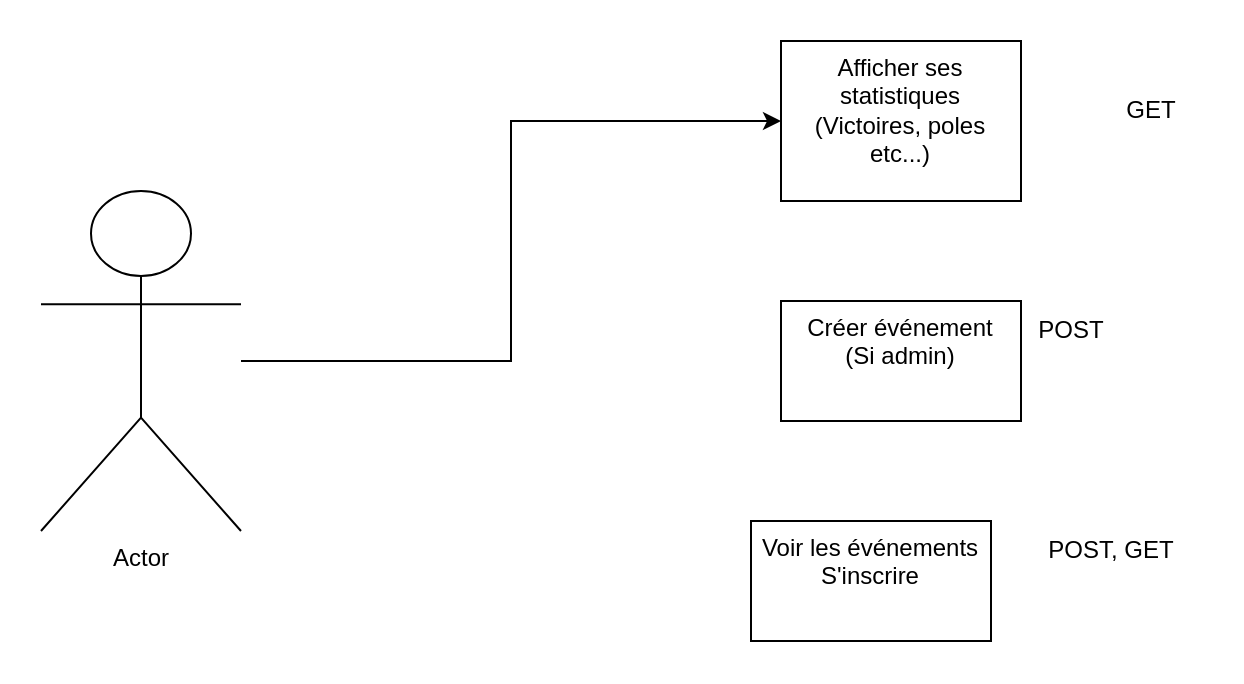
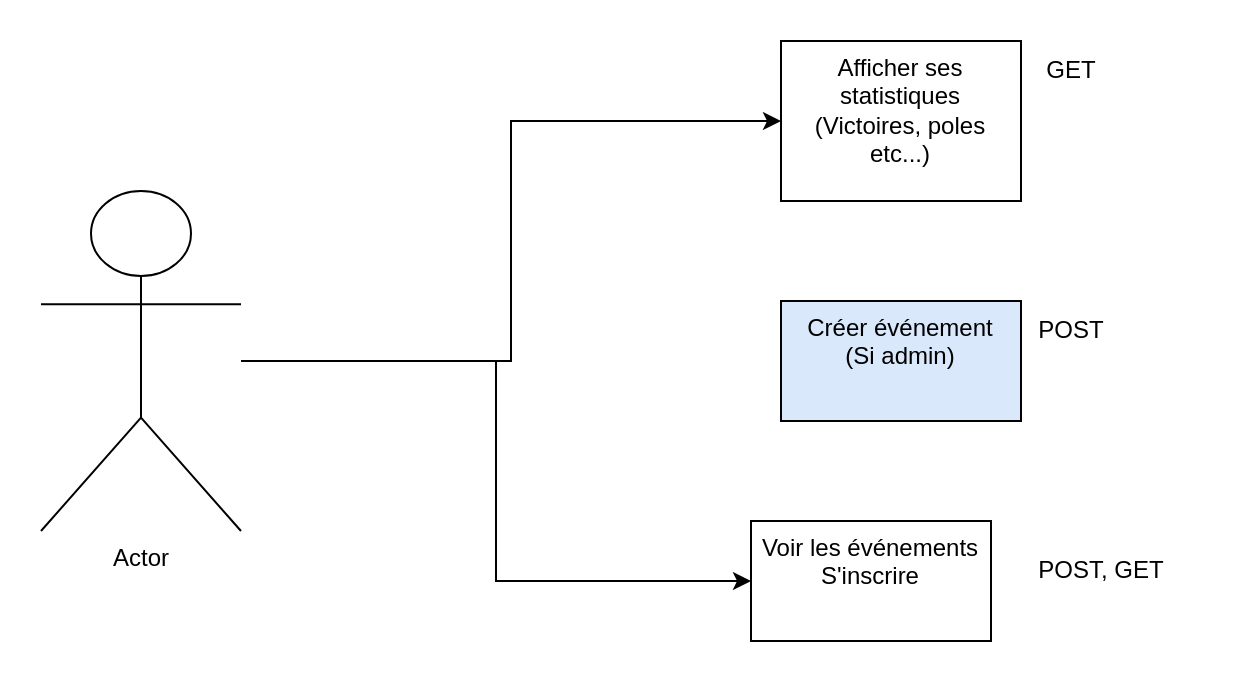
(1151, 111) -> (1071, 71)
(901, 361) -> (901, 361)
(1111, 551) -> (1101, 571)
none -> (509, 581)
